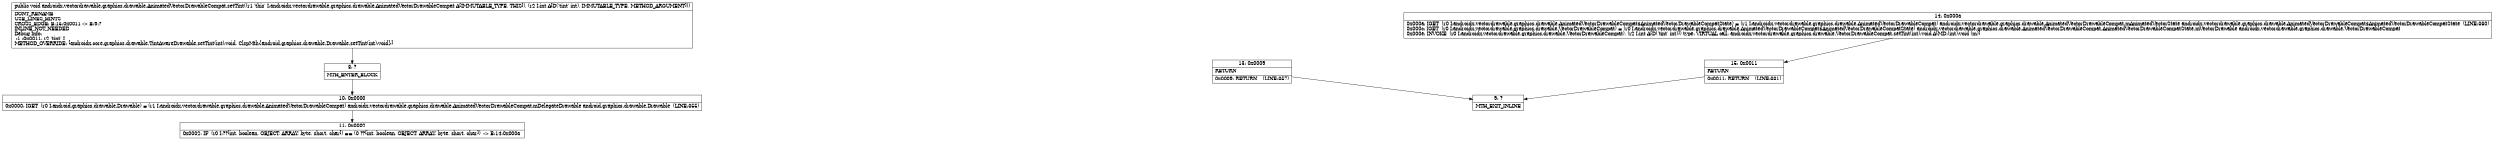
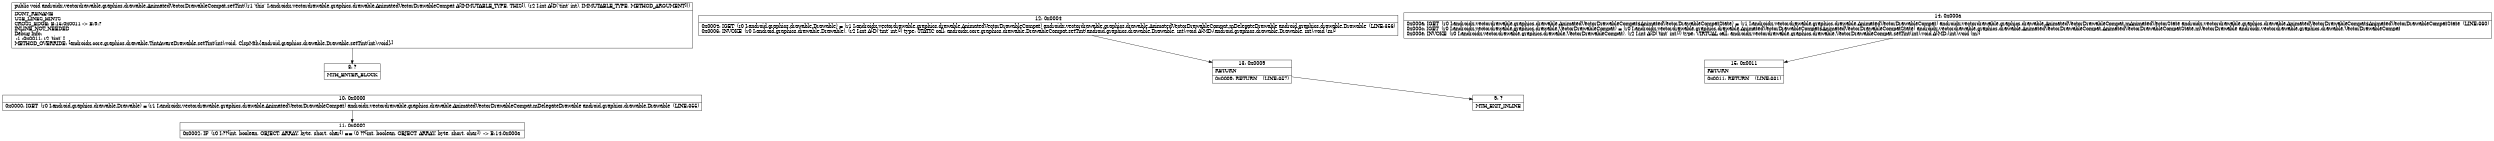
none -> (1048, 25)
(352, 86) -> none
(1616, 88) -> none
